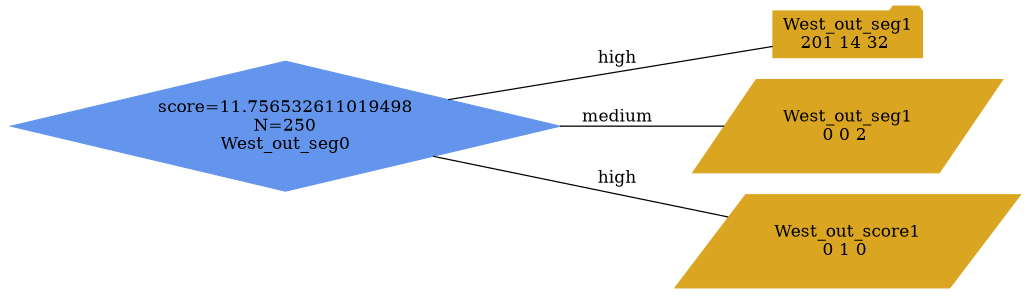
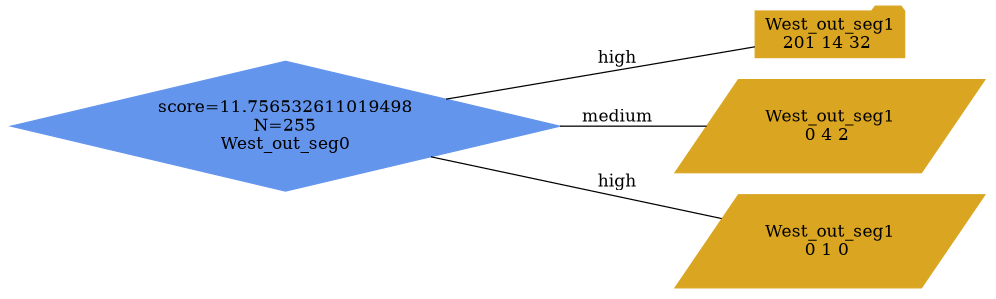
(285, 126) -> (285, 126)
(848, 126) -> (830, 126)
(848, 241) -> (830, 241)
